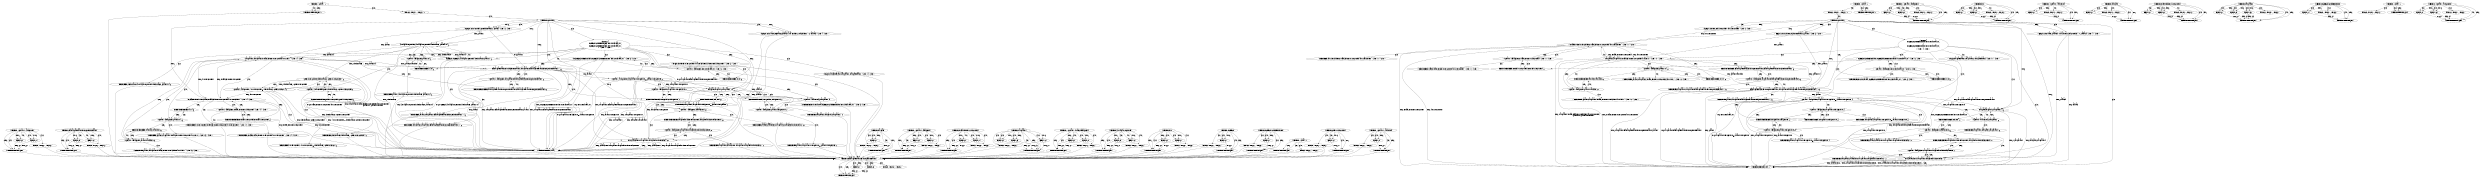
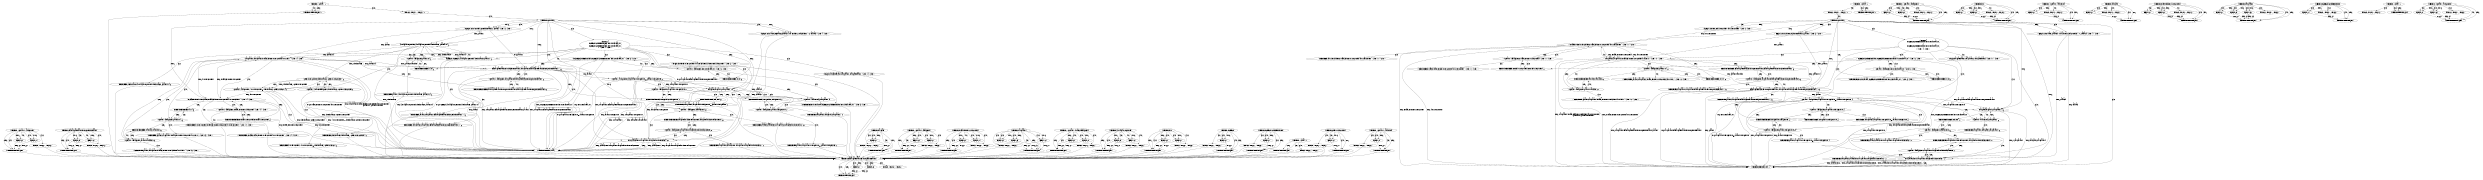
(332, 100) -> none
